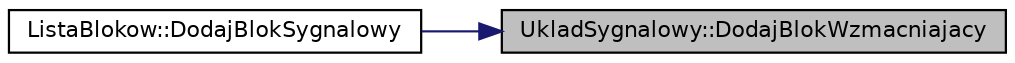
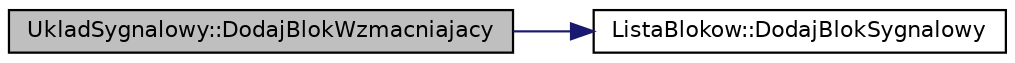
(450, 31) -> (542, 31)
